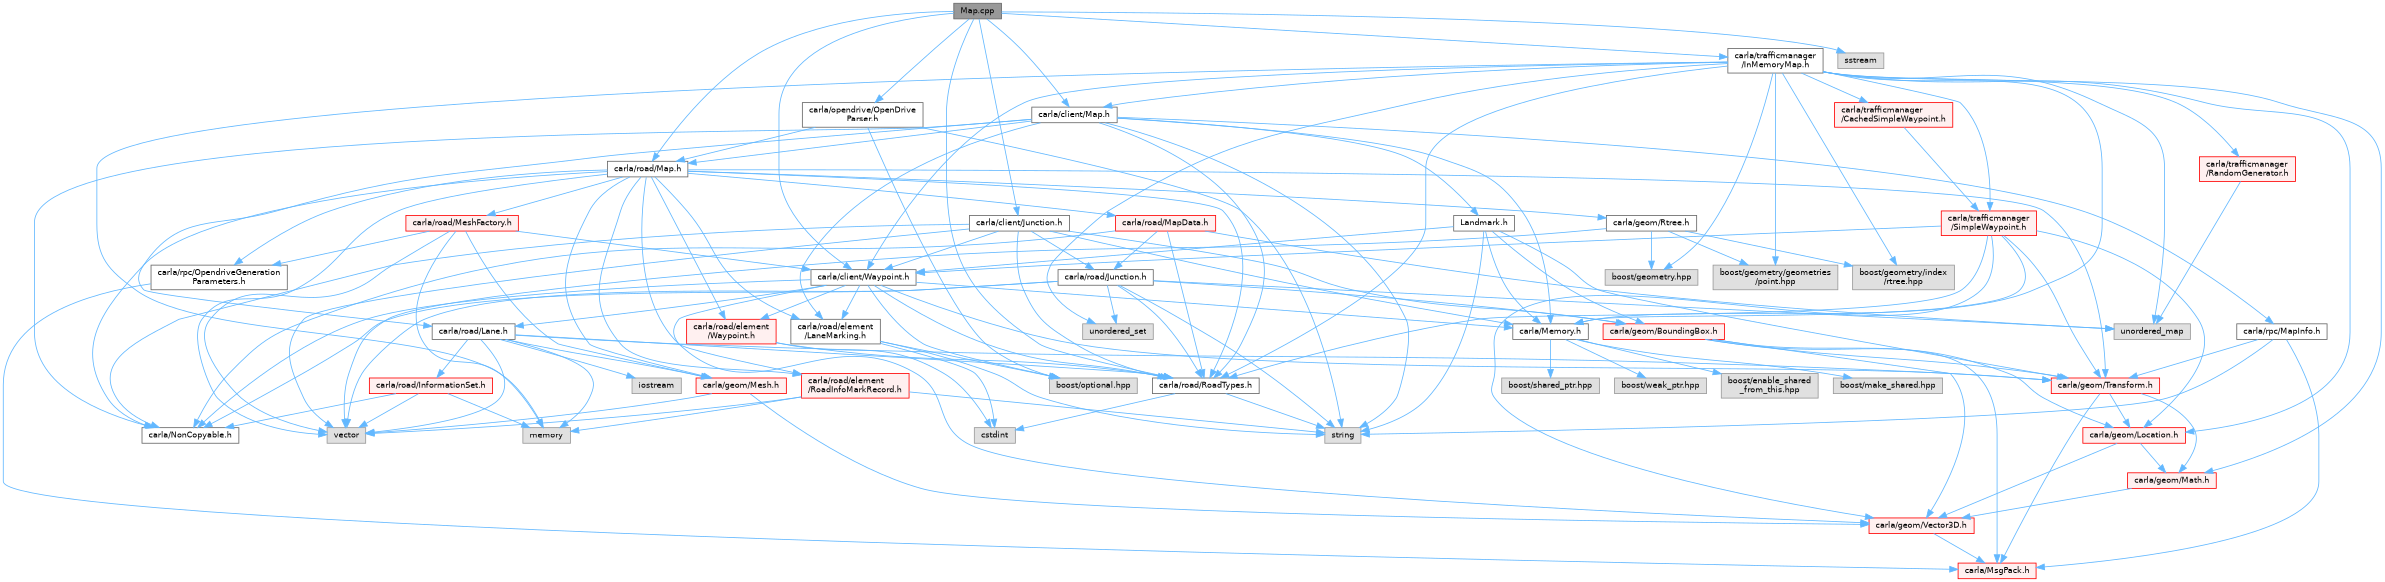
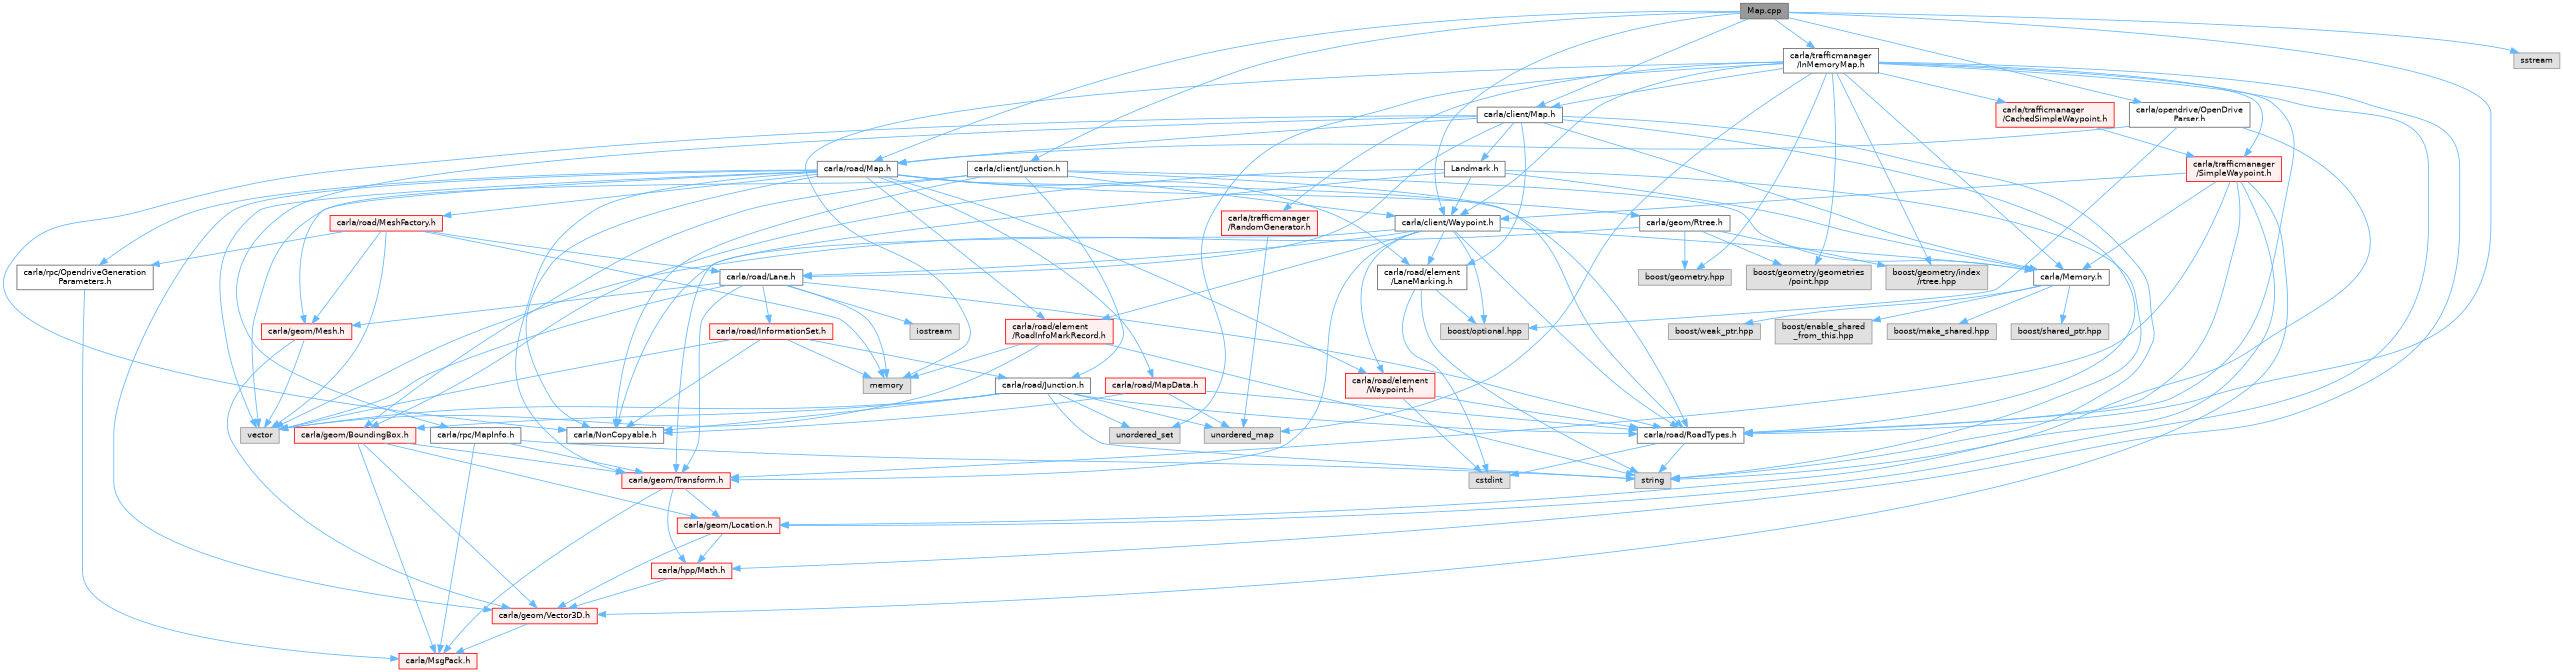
(623, 245) -> (576, 253)
(1139, 247) -> (903, 358)
(2172, 481) -> (692, 571)
